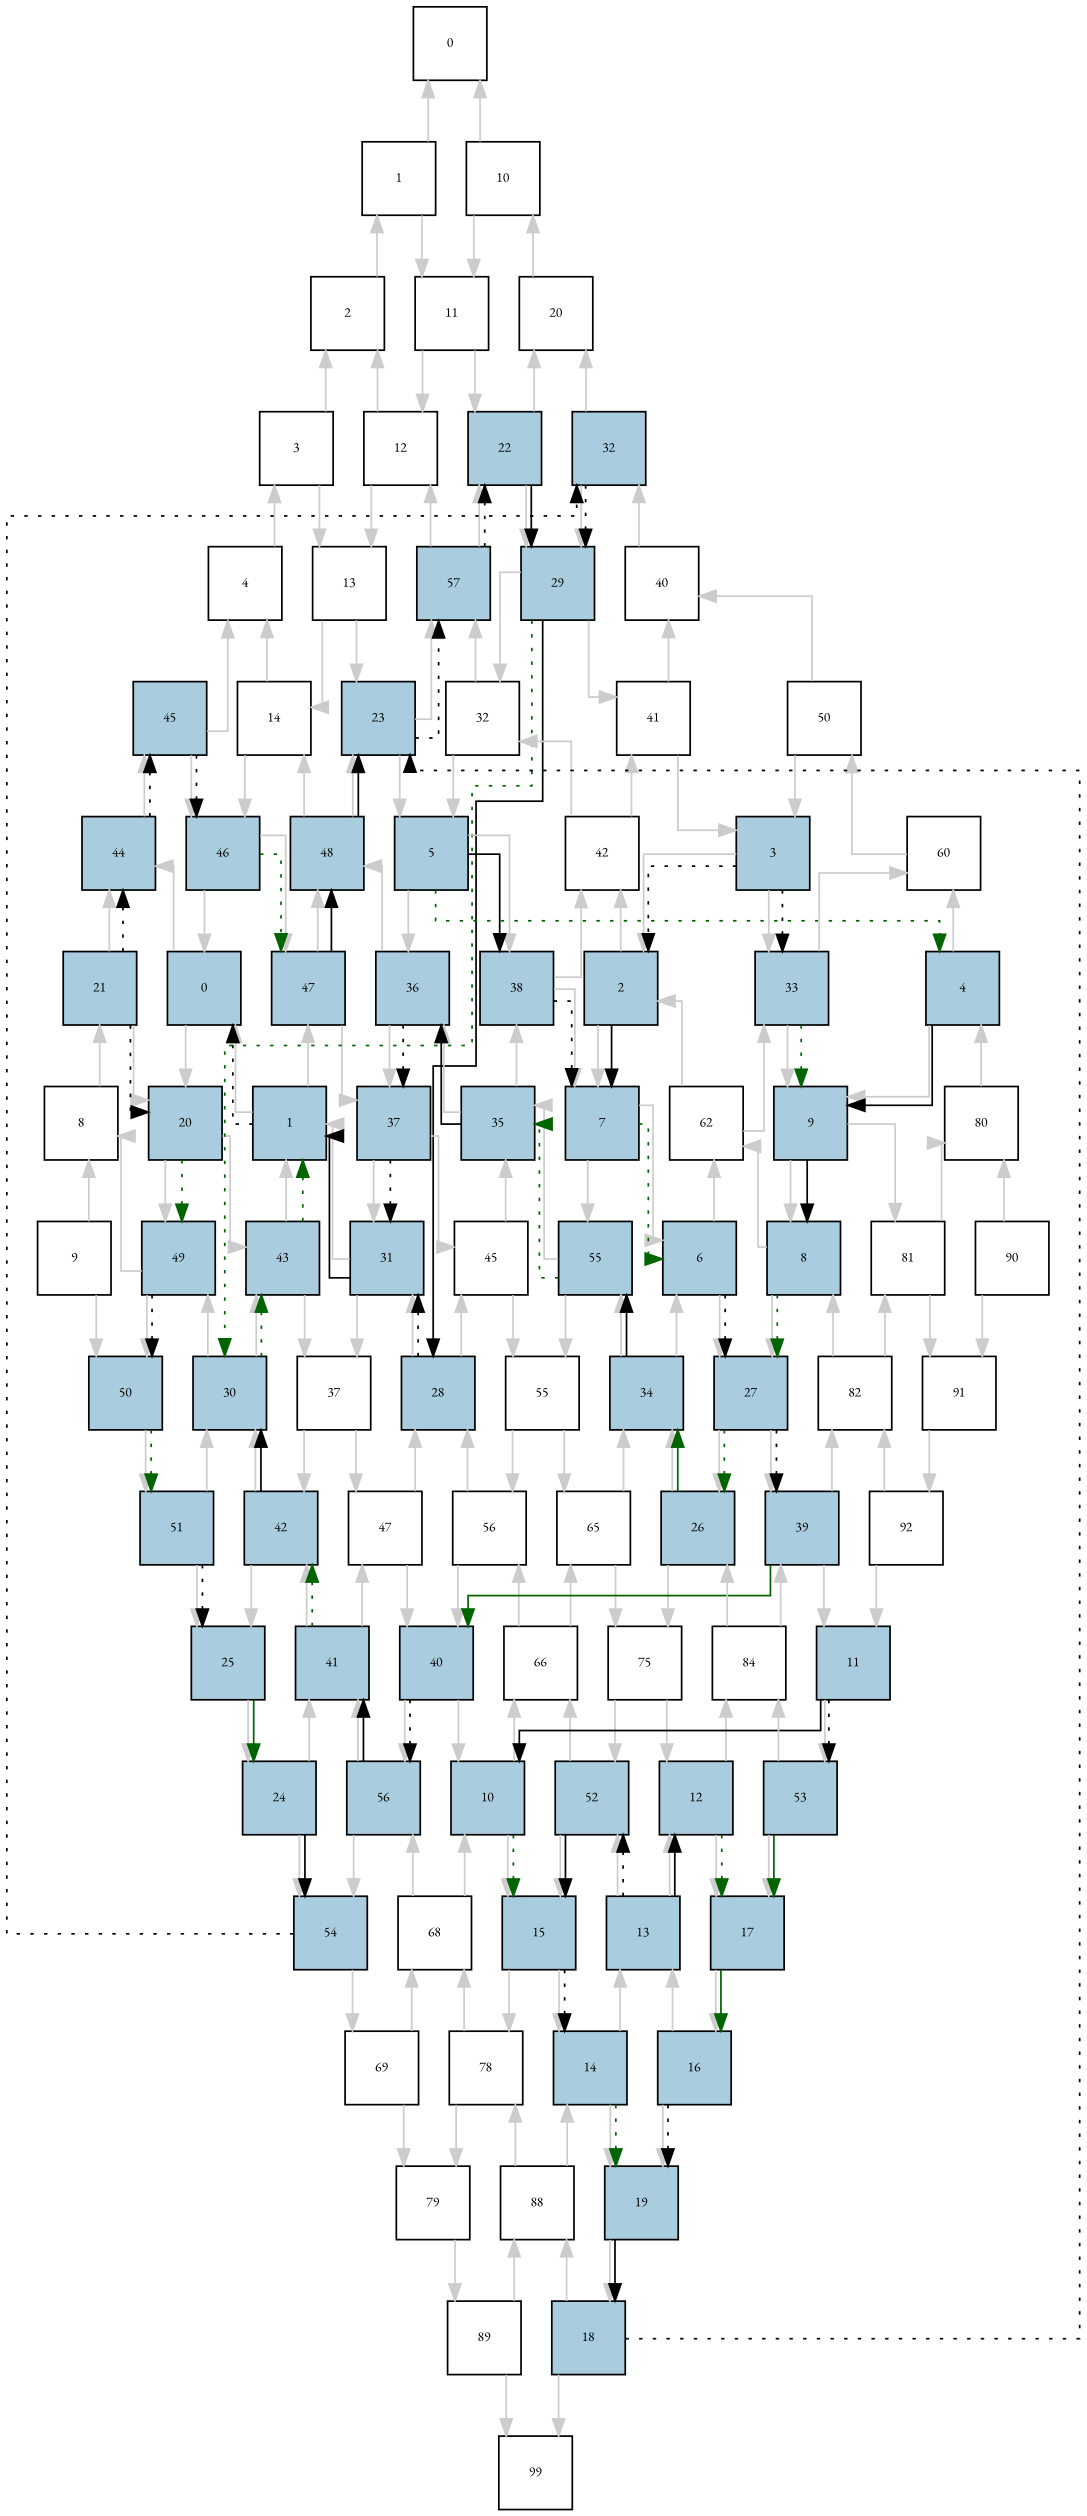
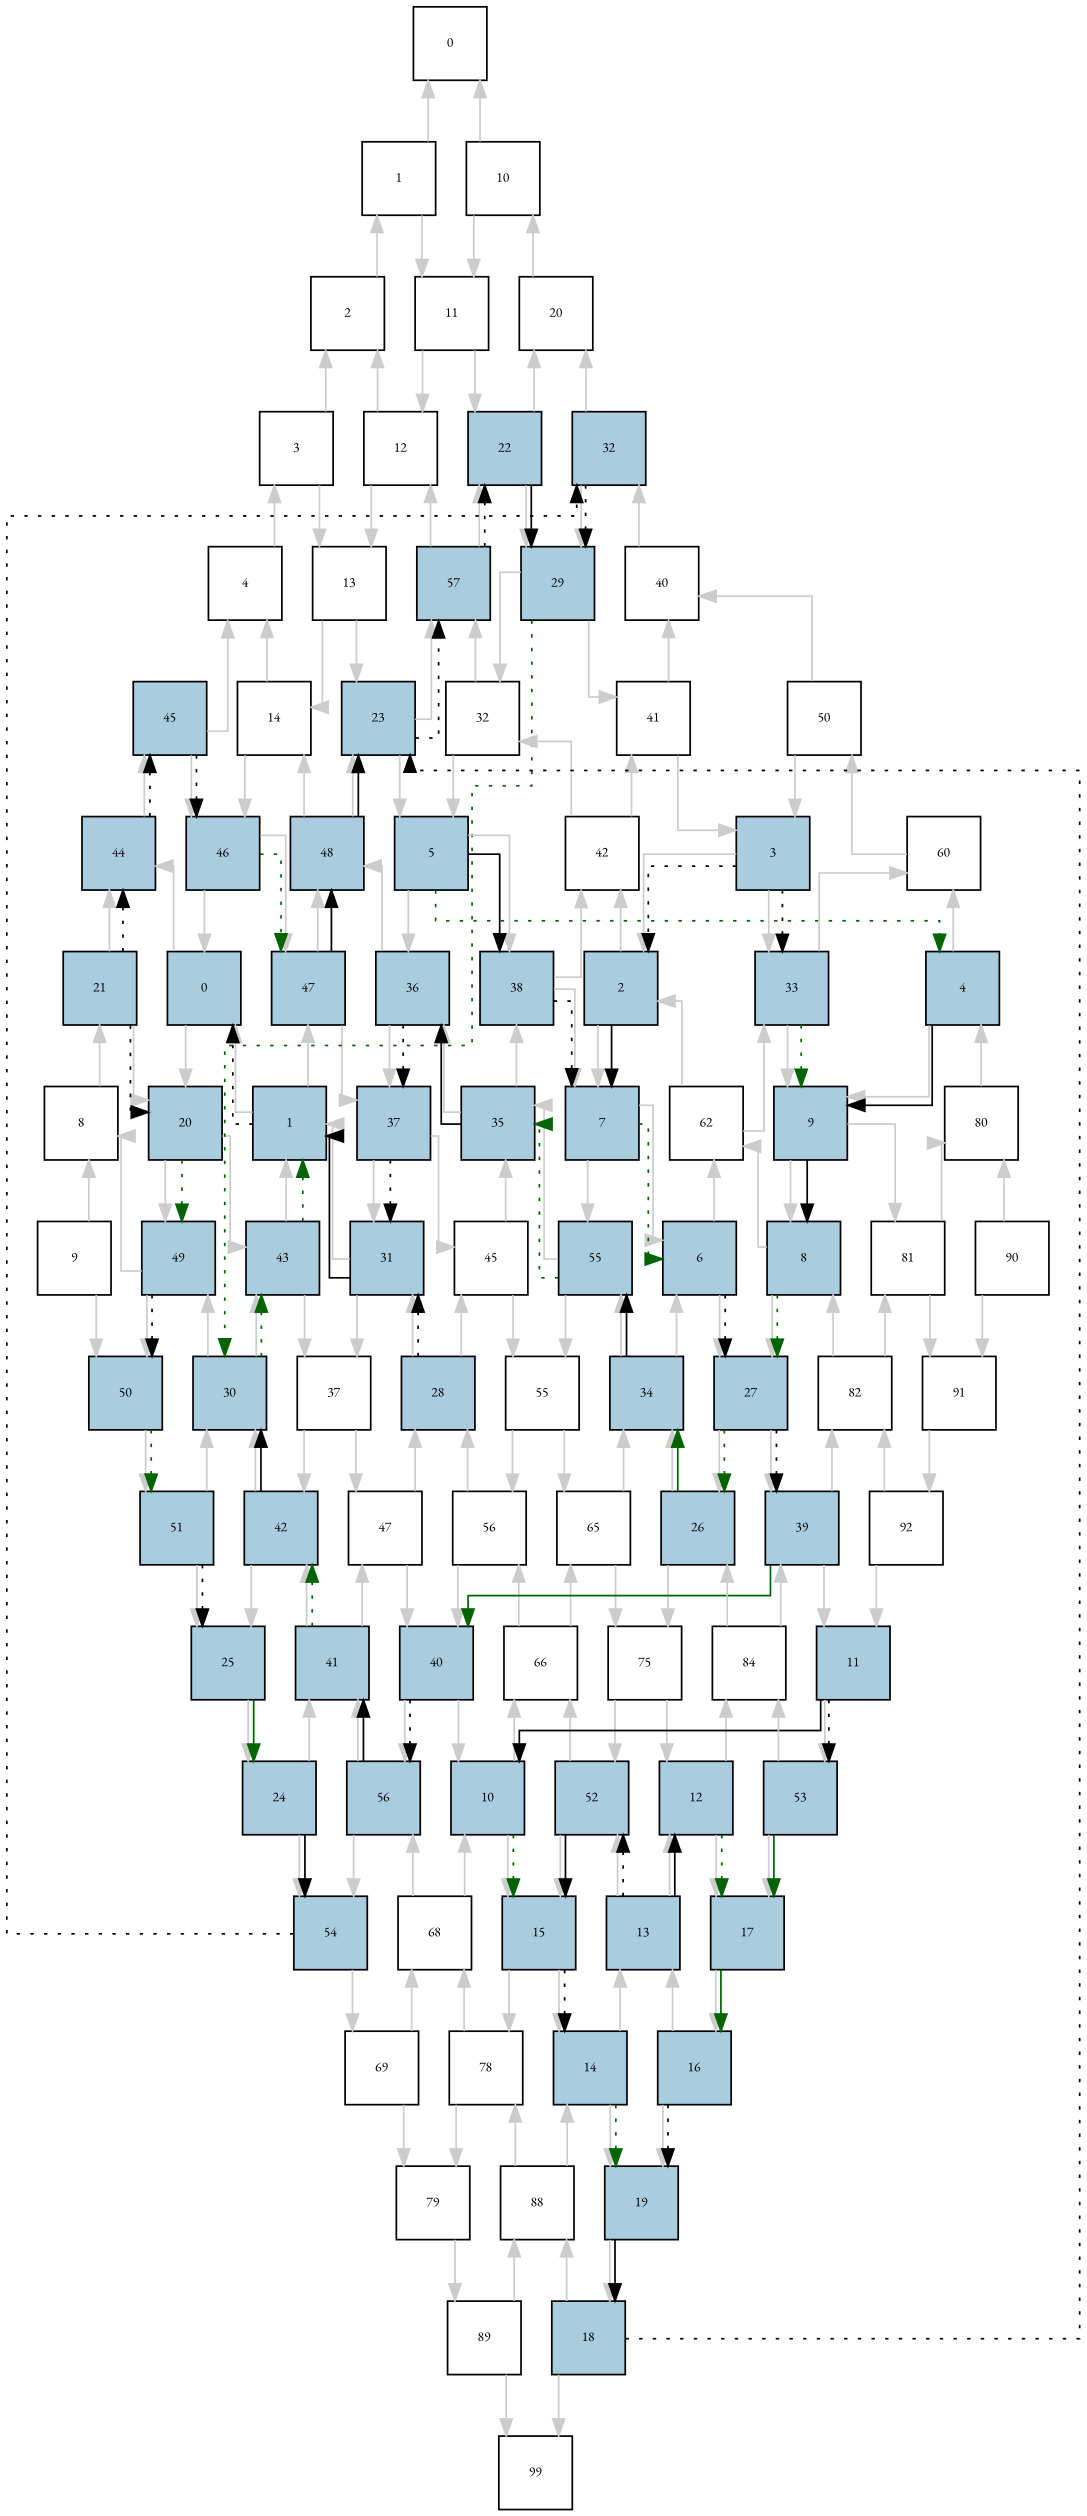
(471, 1066) -> none
